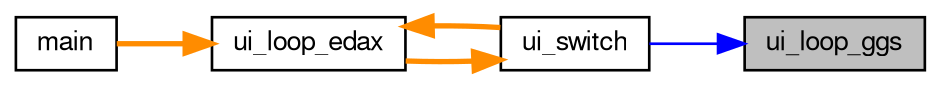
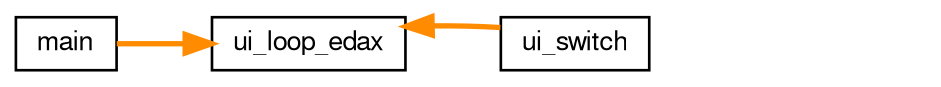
(835, 44) -> none
(439, 62) -> none
